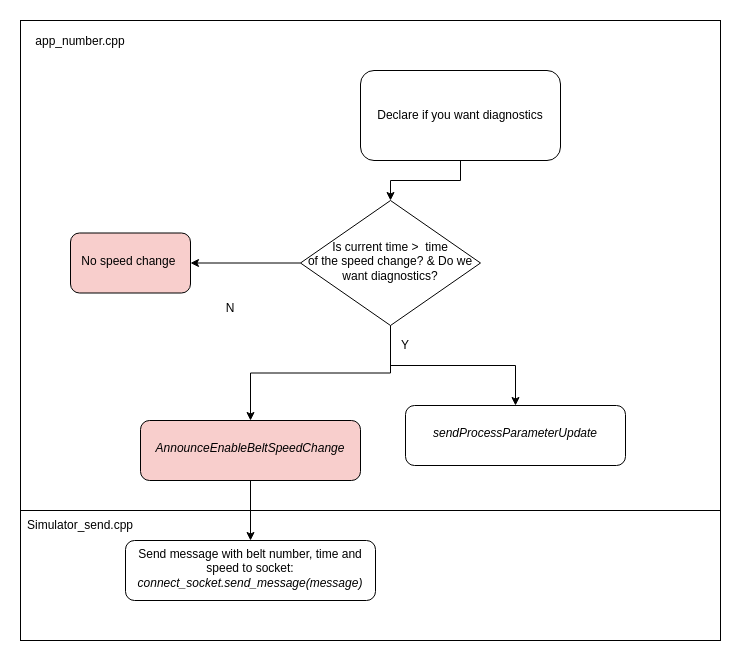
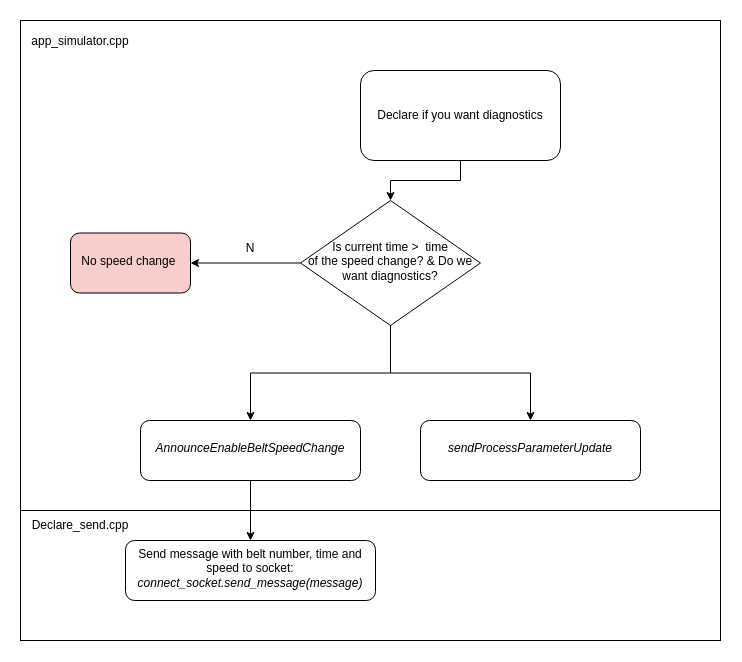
(81, 42) -> (81, 42)
(231, 308) -> (251, 248)
(406, 346) -> none
(516, 436) -> (531, 451)
(251, 451) -> (251, 451)
(81, 526) -> (81, 526)
